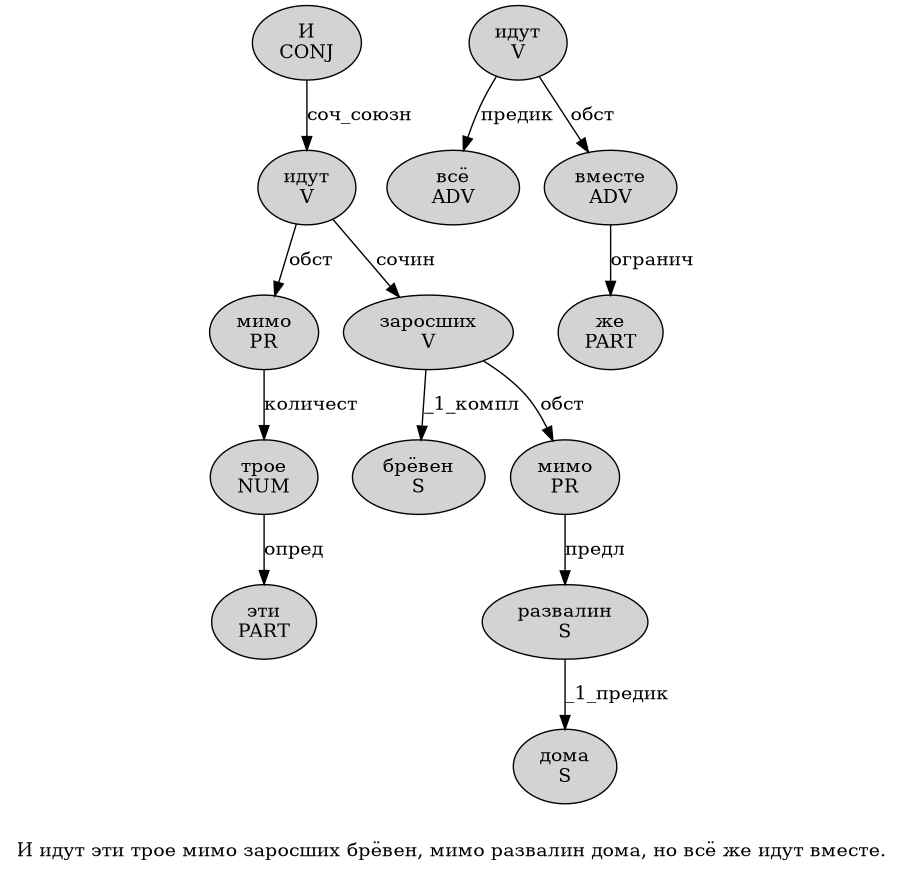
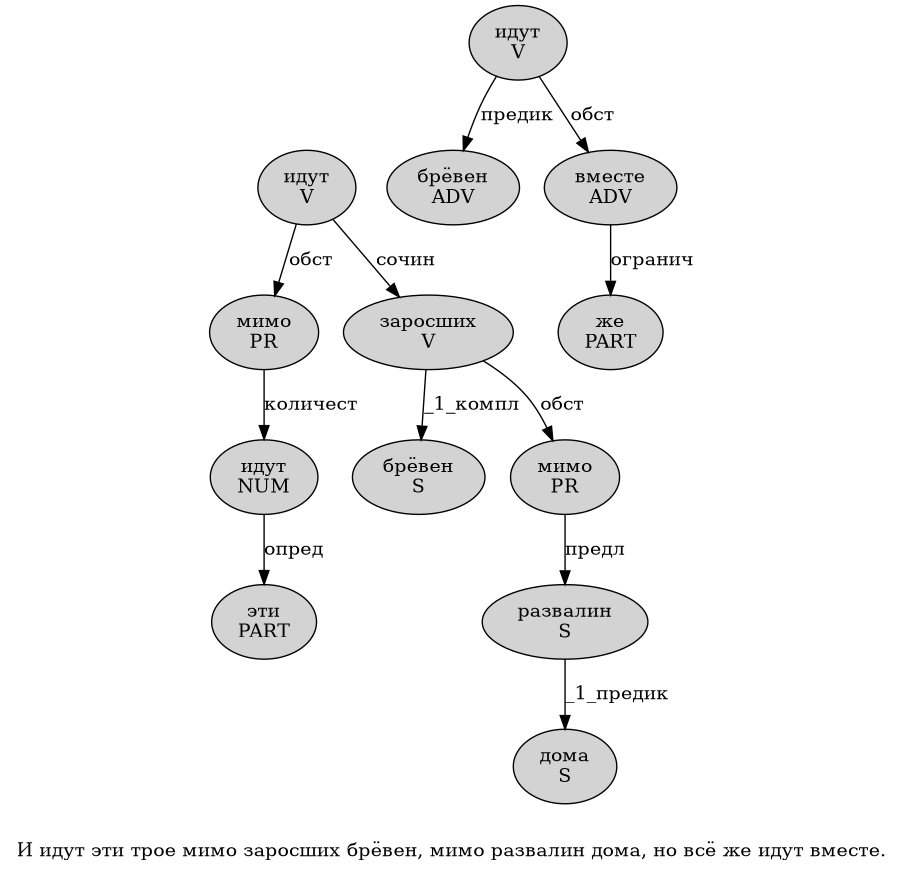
(307, 43) -> none
(453, 188) -> (453, 188)
(264, 477) -> (264, 477)
